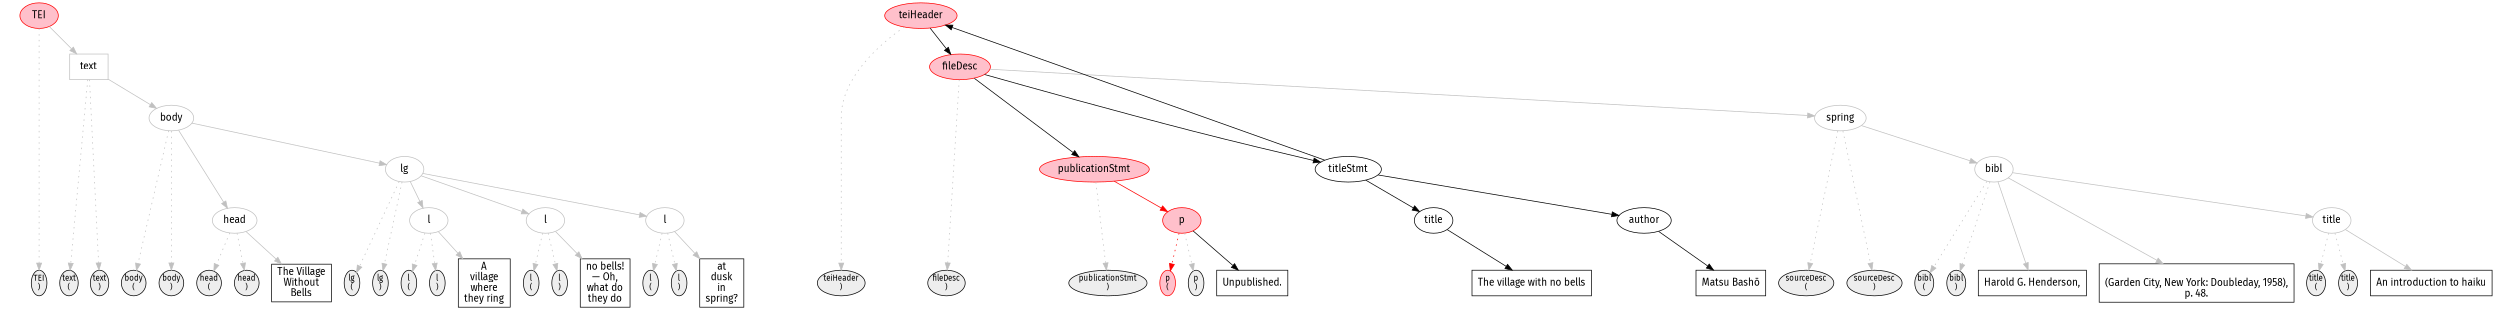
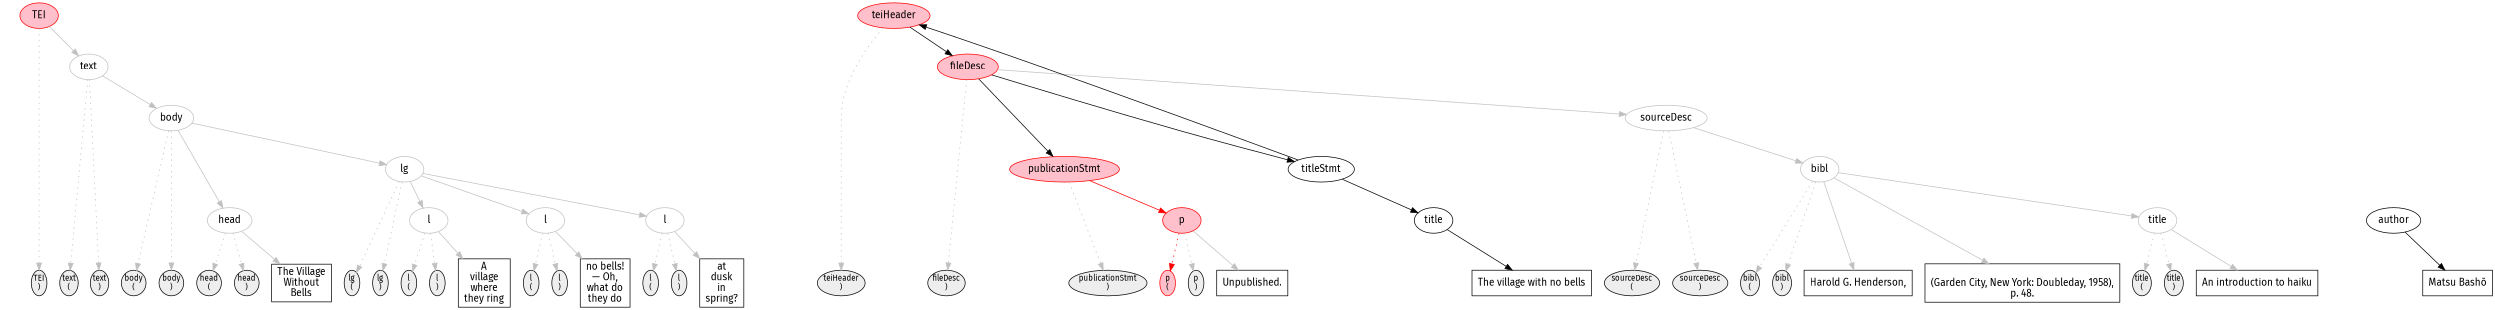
(89, 67) -> (89, 67)
(1840, 118) -> (1666, 118)
(1495, 195) -> none
(1213, 248) -> (1213, 248)
